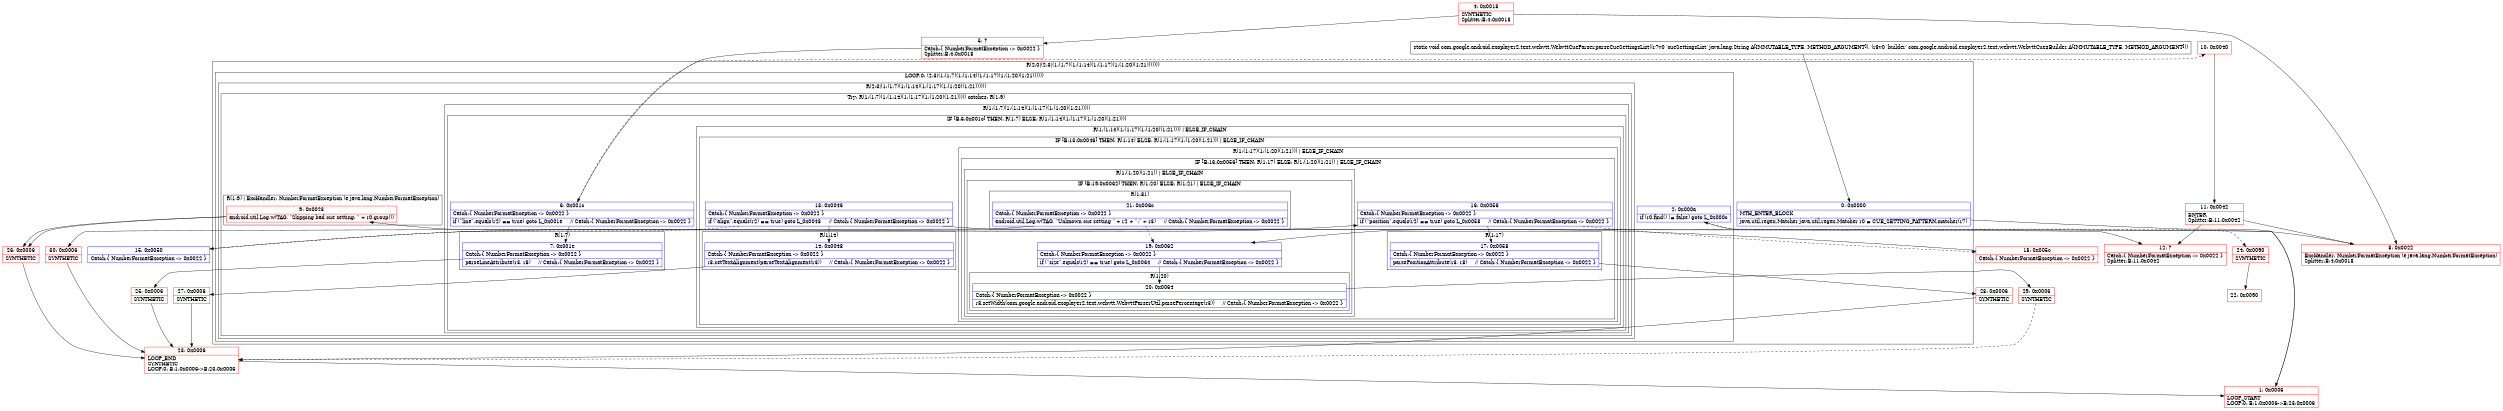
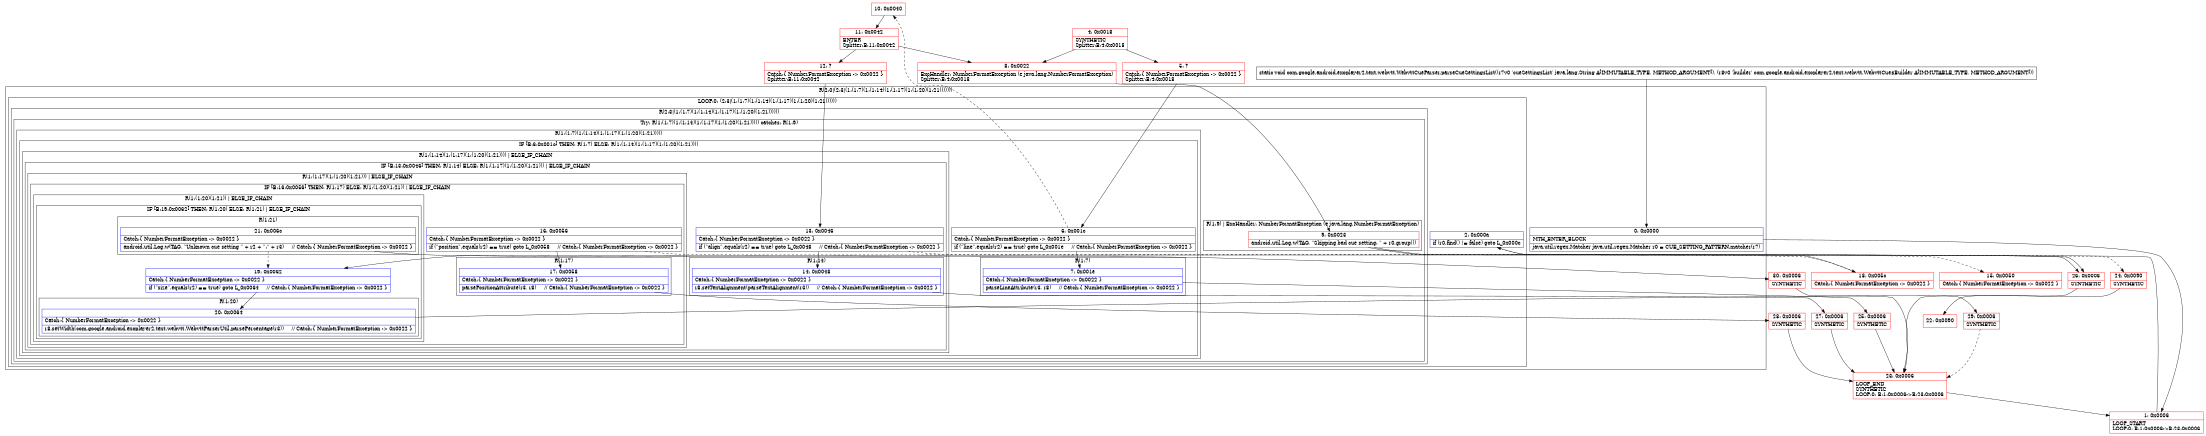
(1140, 195) -> (268, 220)
(782, 230) -> none
(1541, 230) -> (823, 154)
(149, 255) -> (2001, 280)
